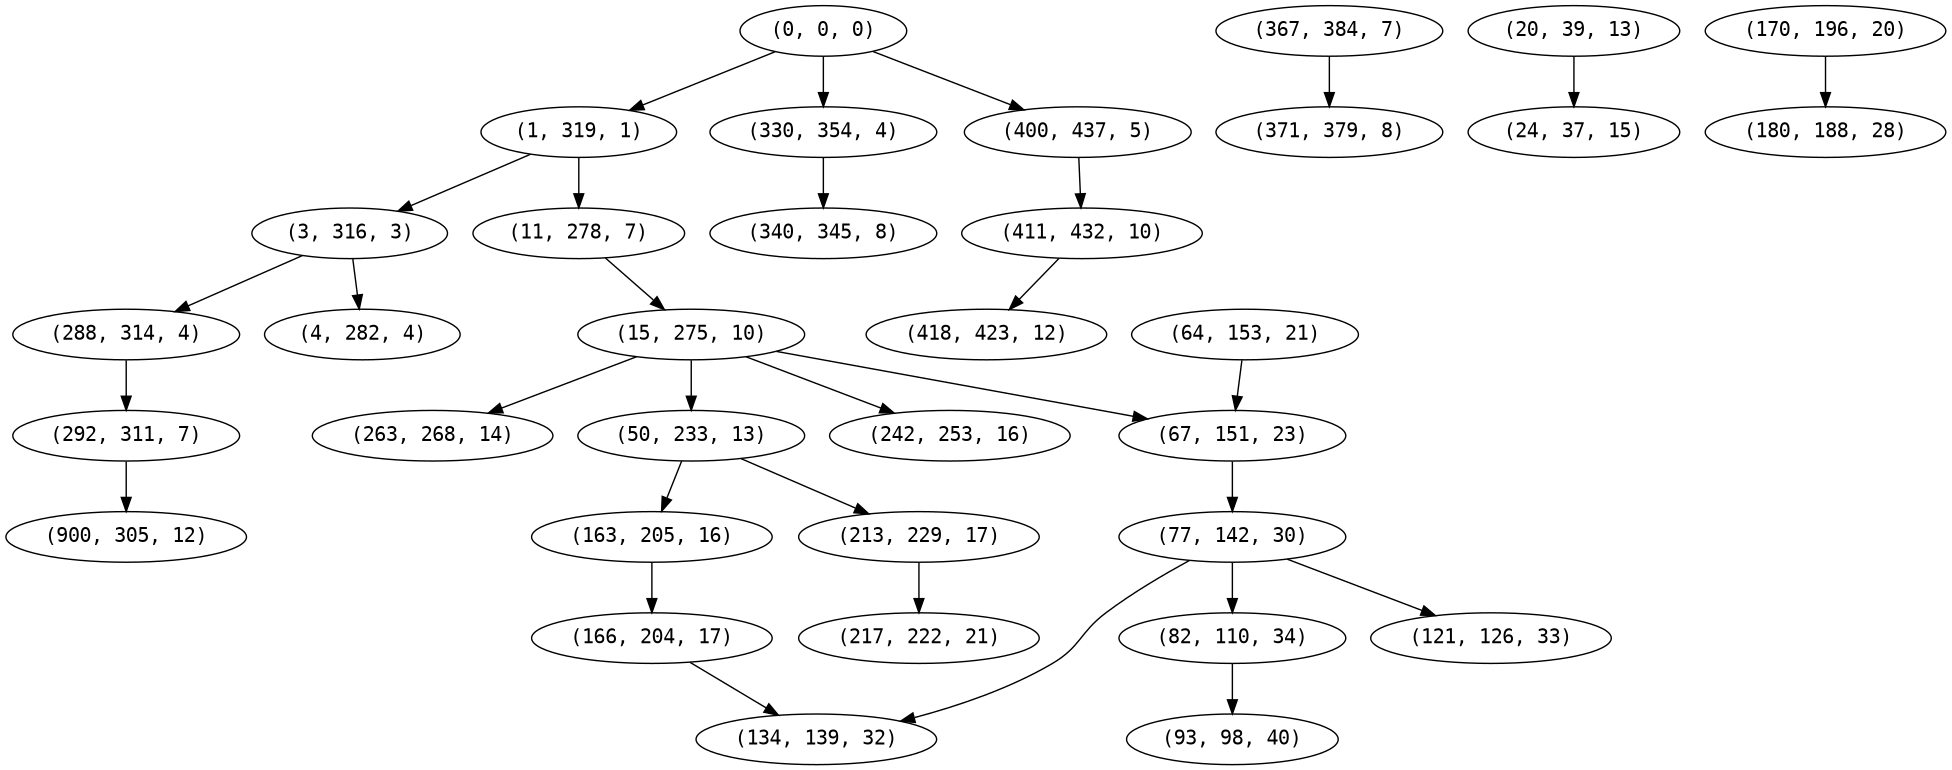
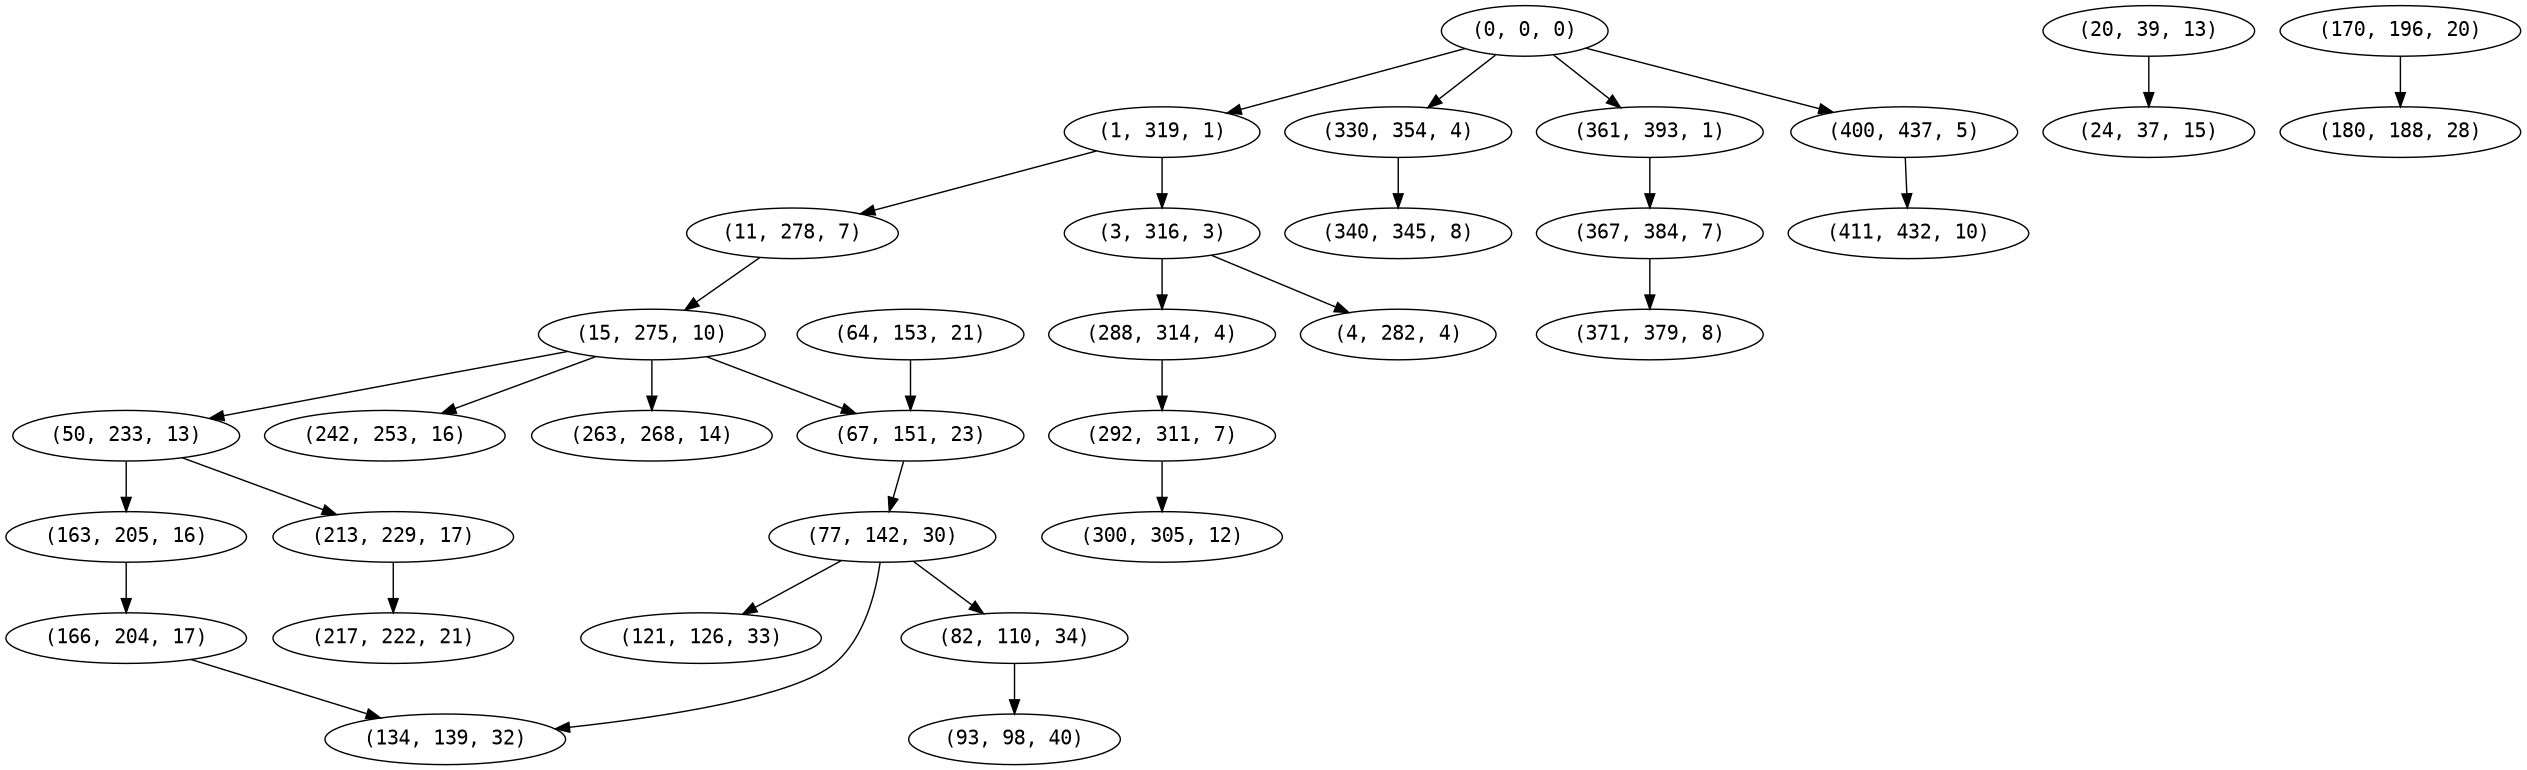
none -> (1650, 132)
(986, 335) -> none
(126, 537) -> (1162, 537)
